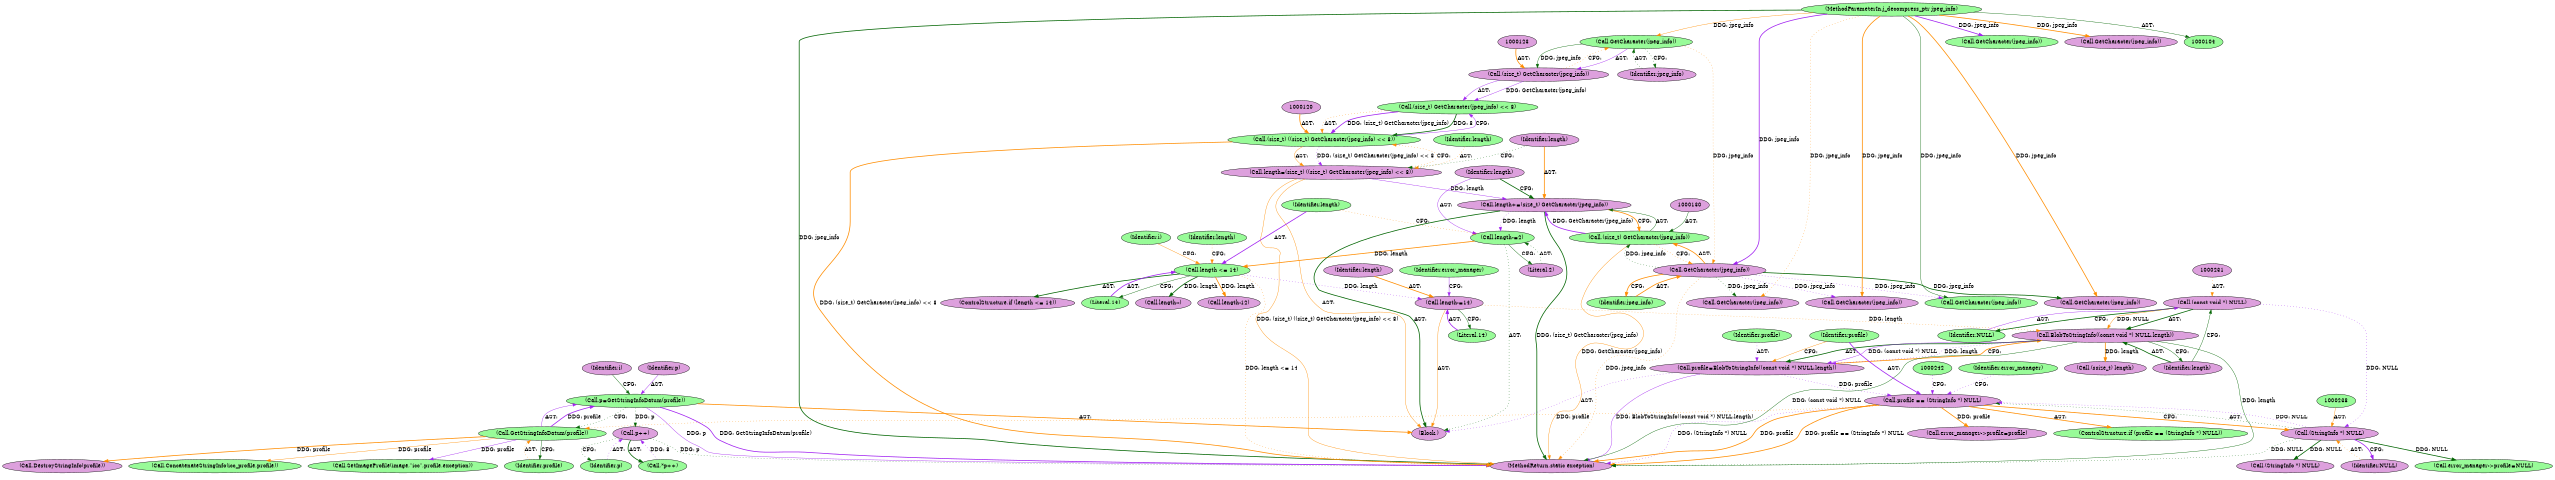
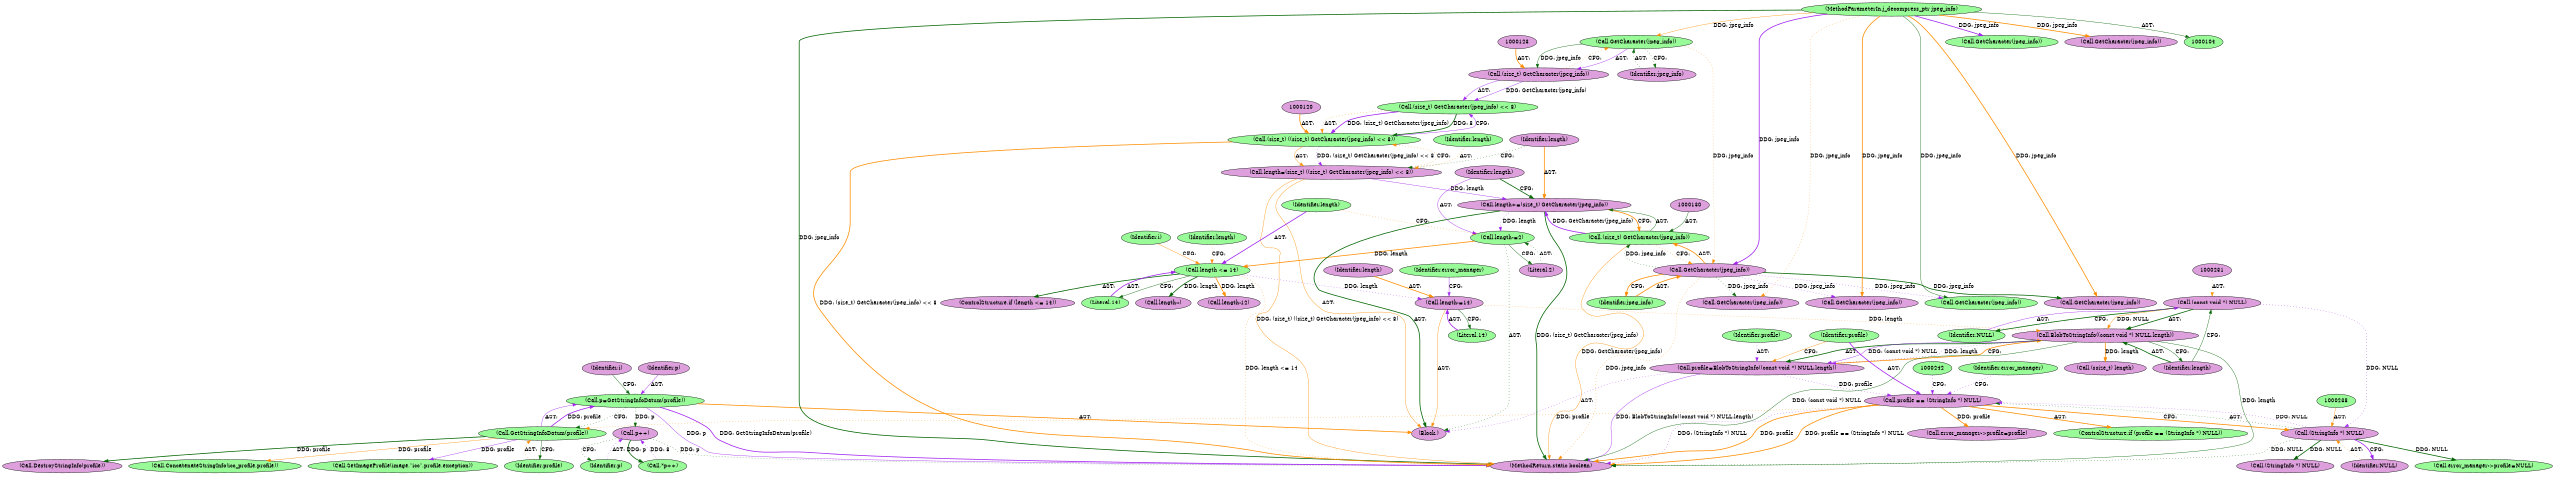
(297, 447) -> (297, 447)
(636, 450) -> (636, 450)
(1551, 466) -> (1551, 466)
